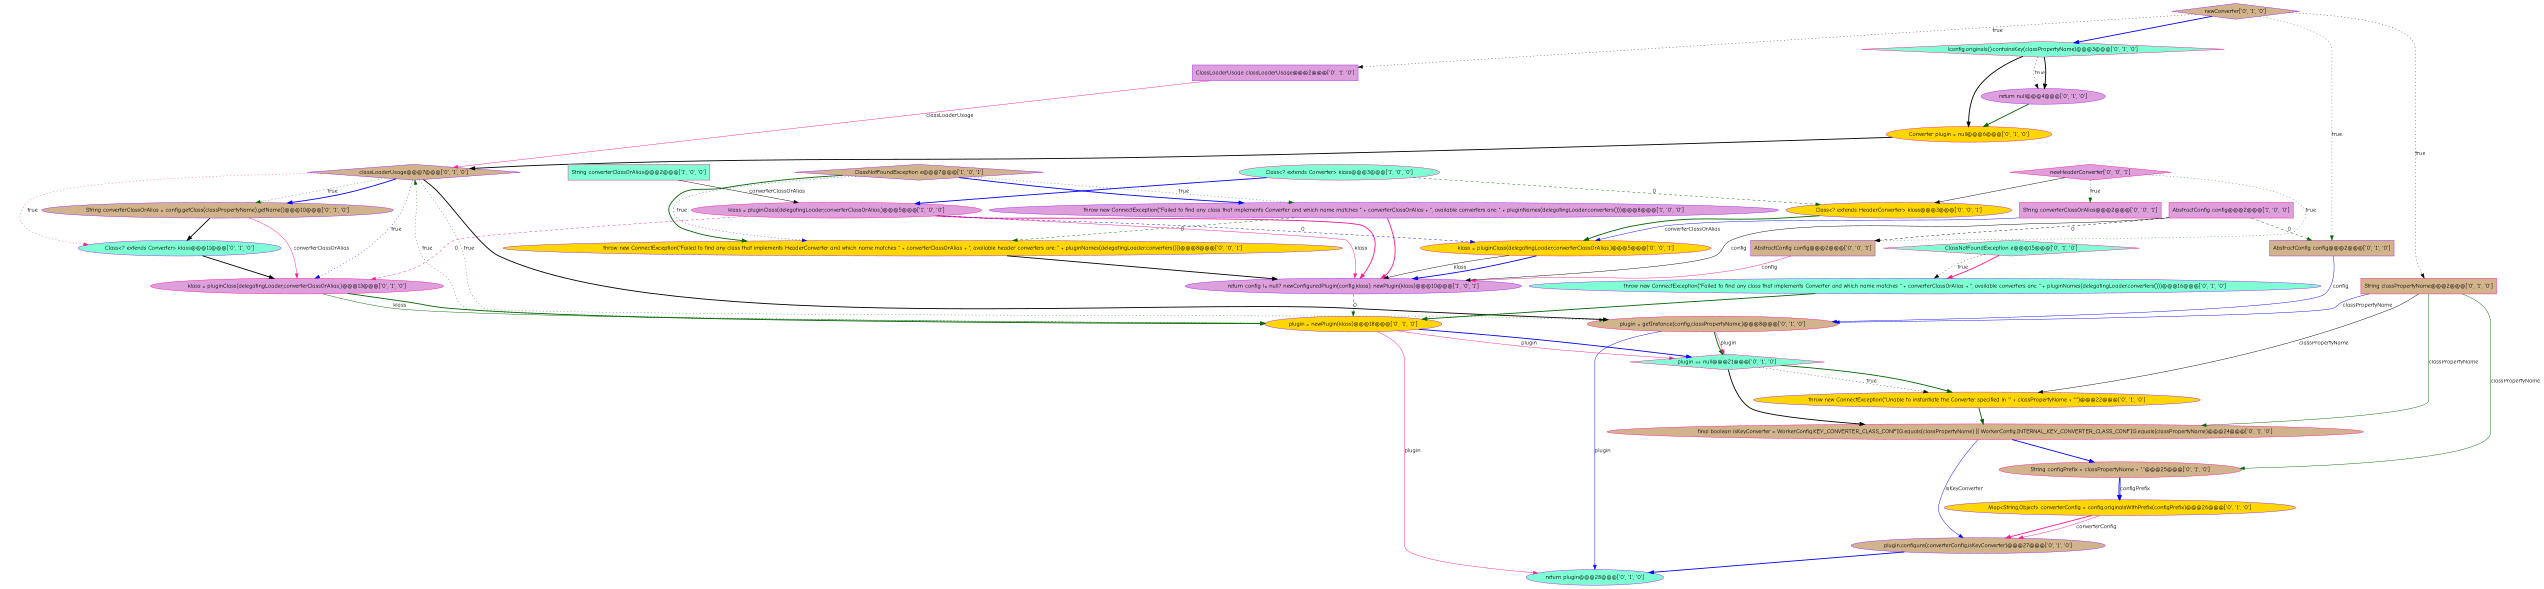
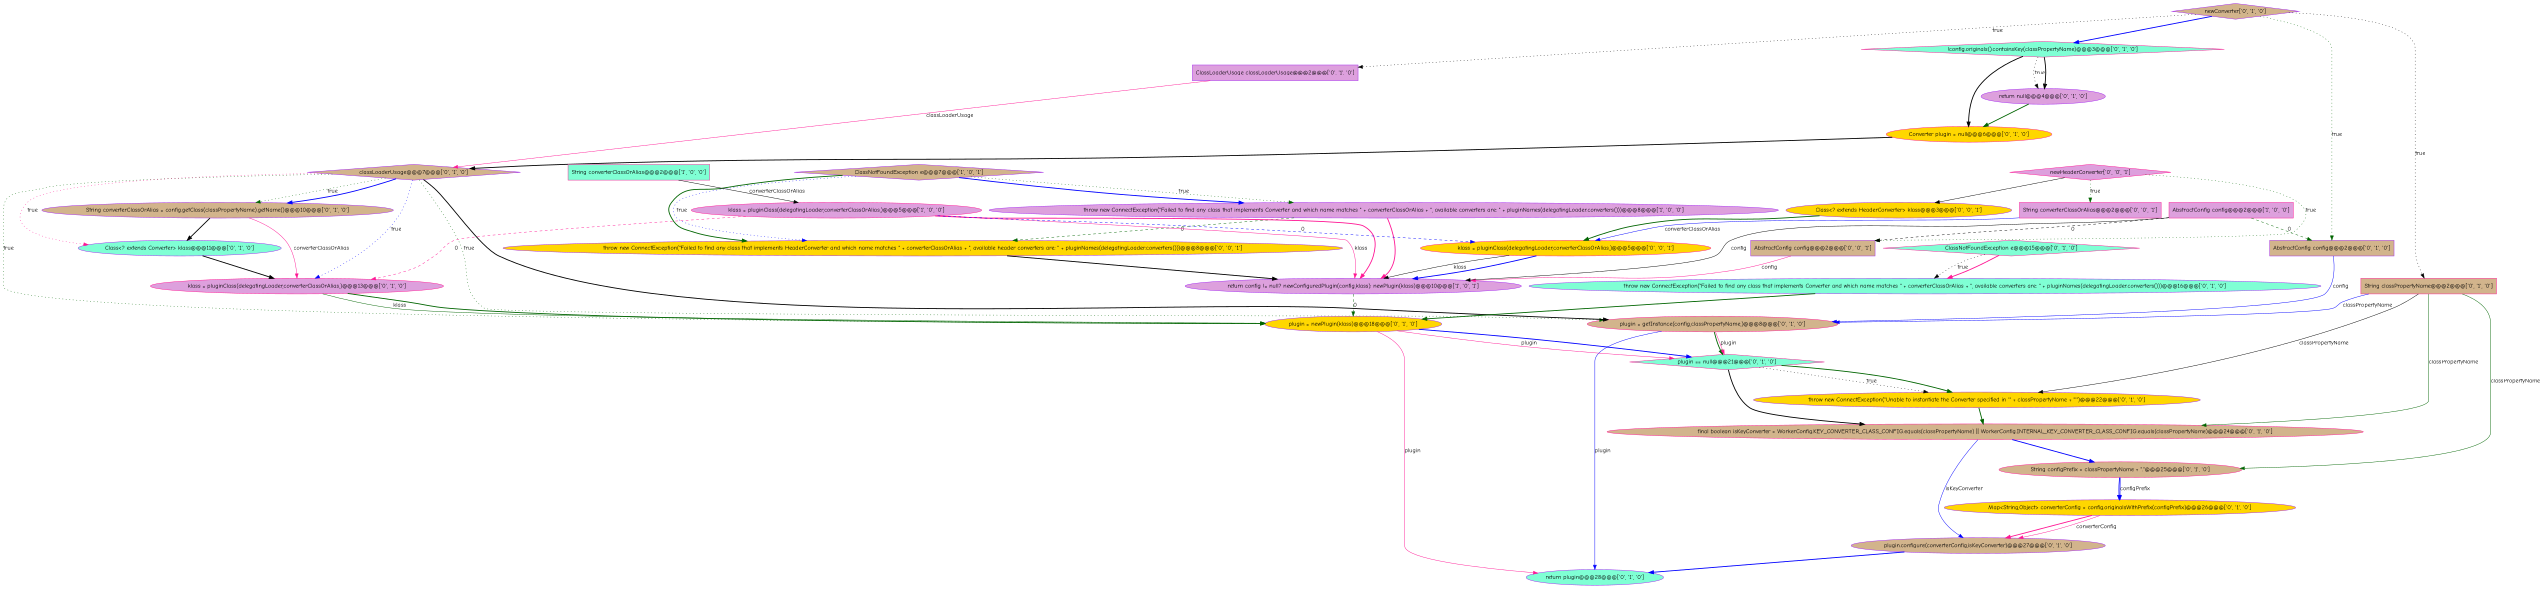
(1339, 172) -> none
(794, 319) -> (423, 314)
